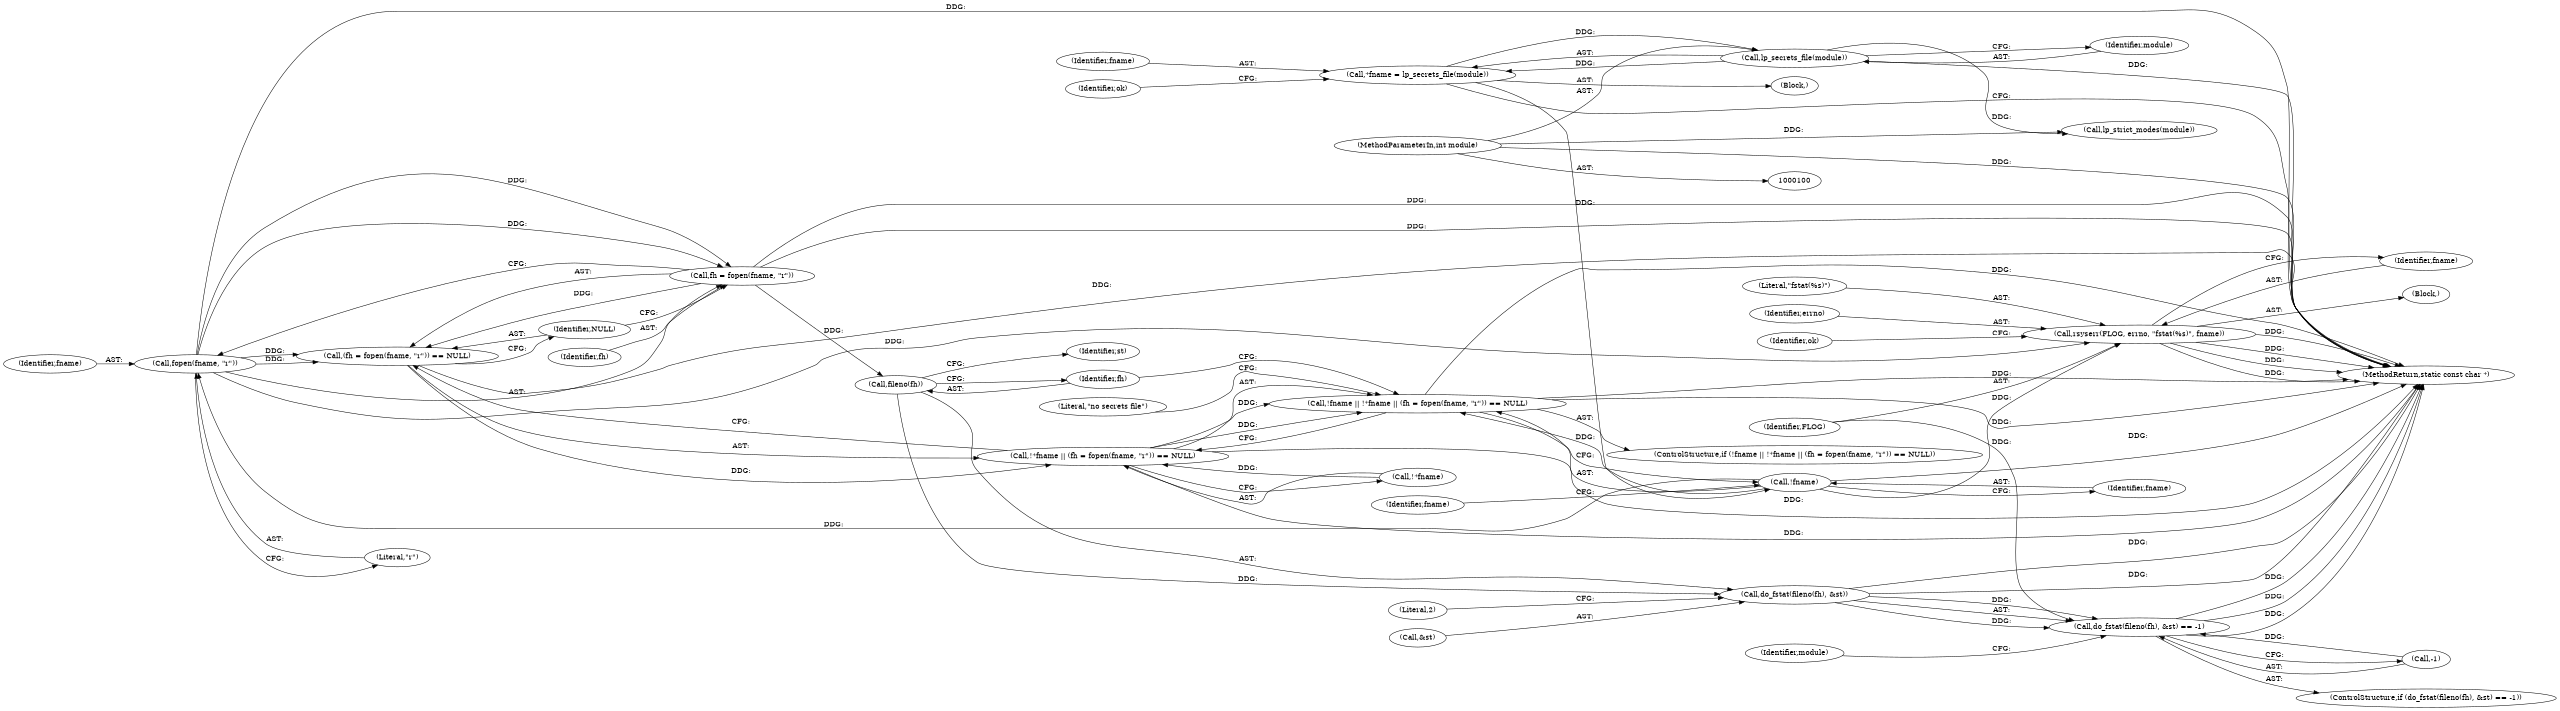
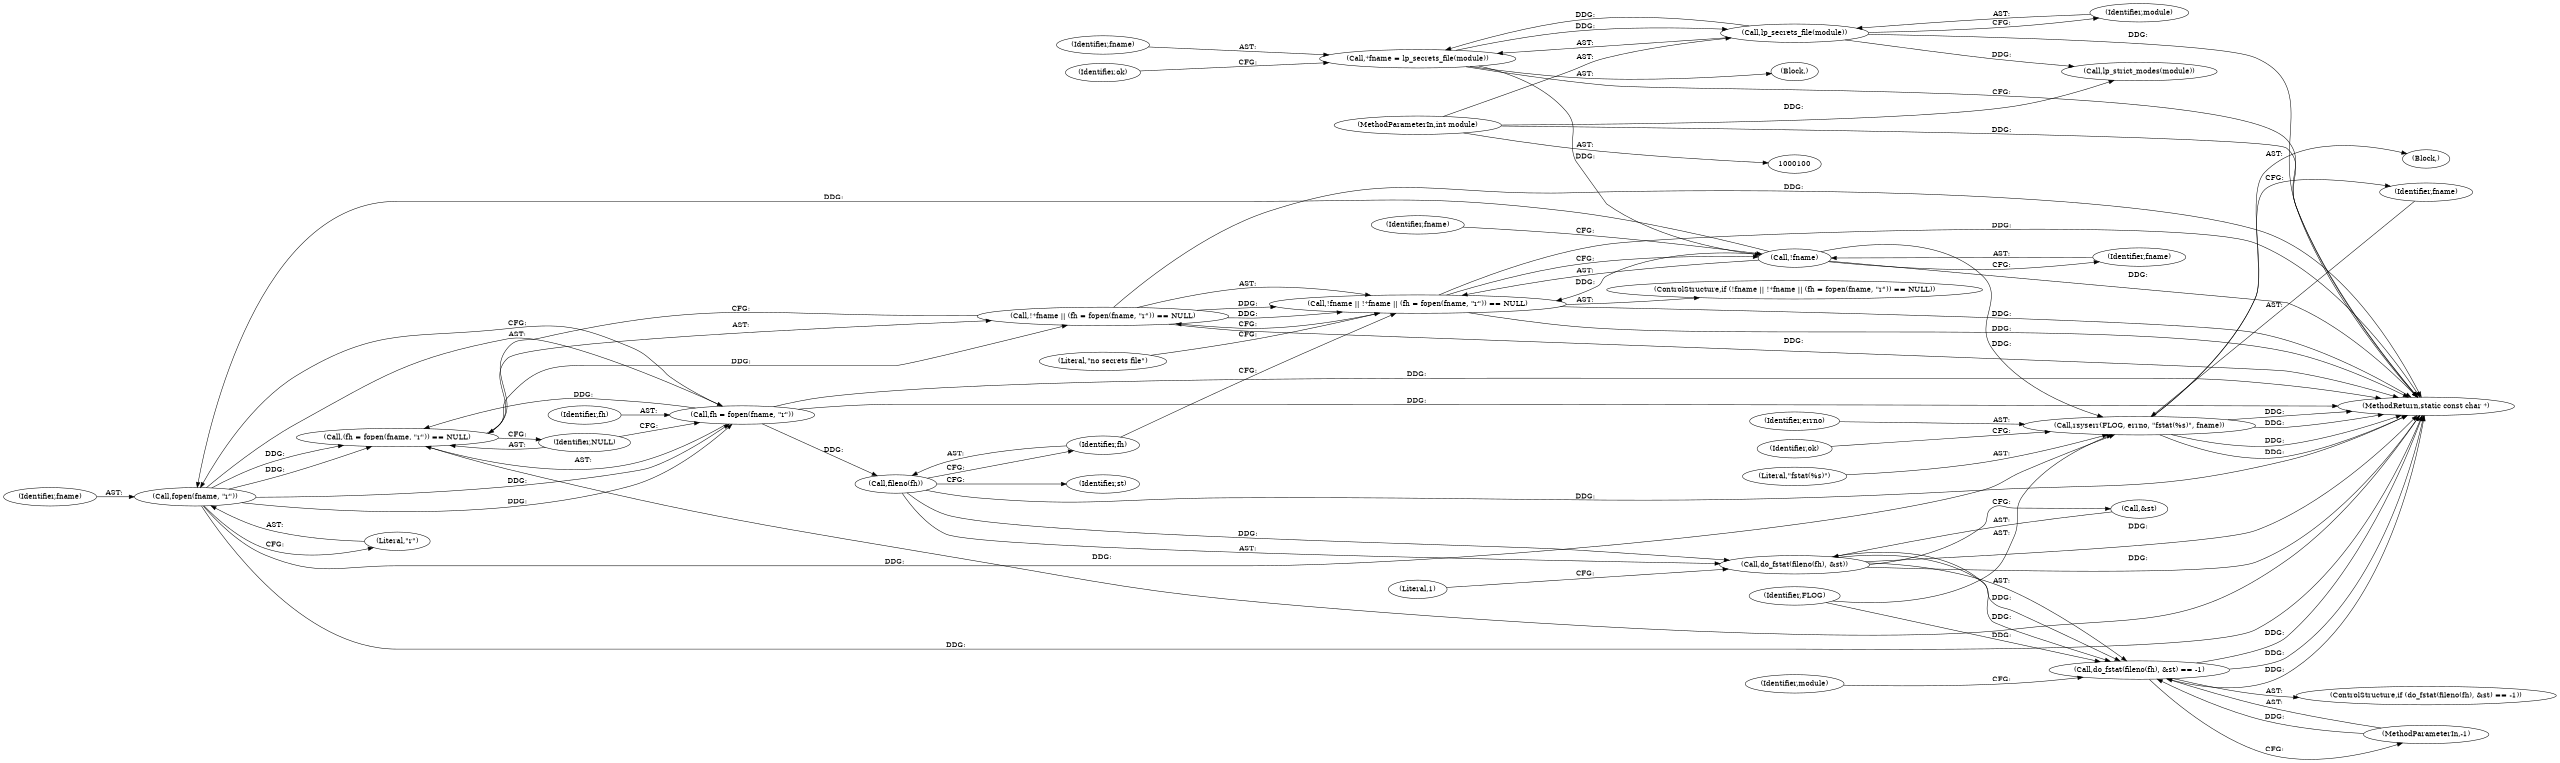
(1418, 477) -> none
none -> (1669, 500)
none -> (1986, 520)
(1418, 610) -> (1418, 589)
(2426, 659) -> (2426, 734)
